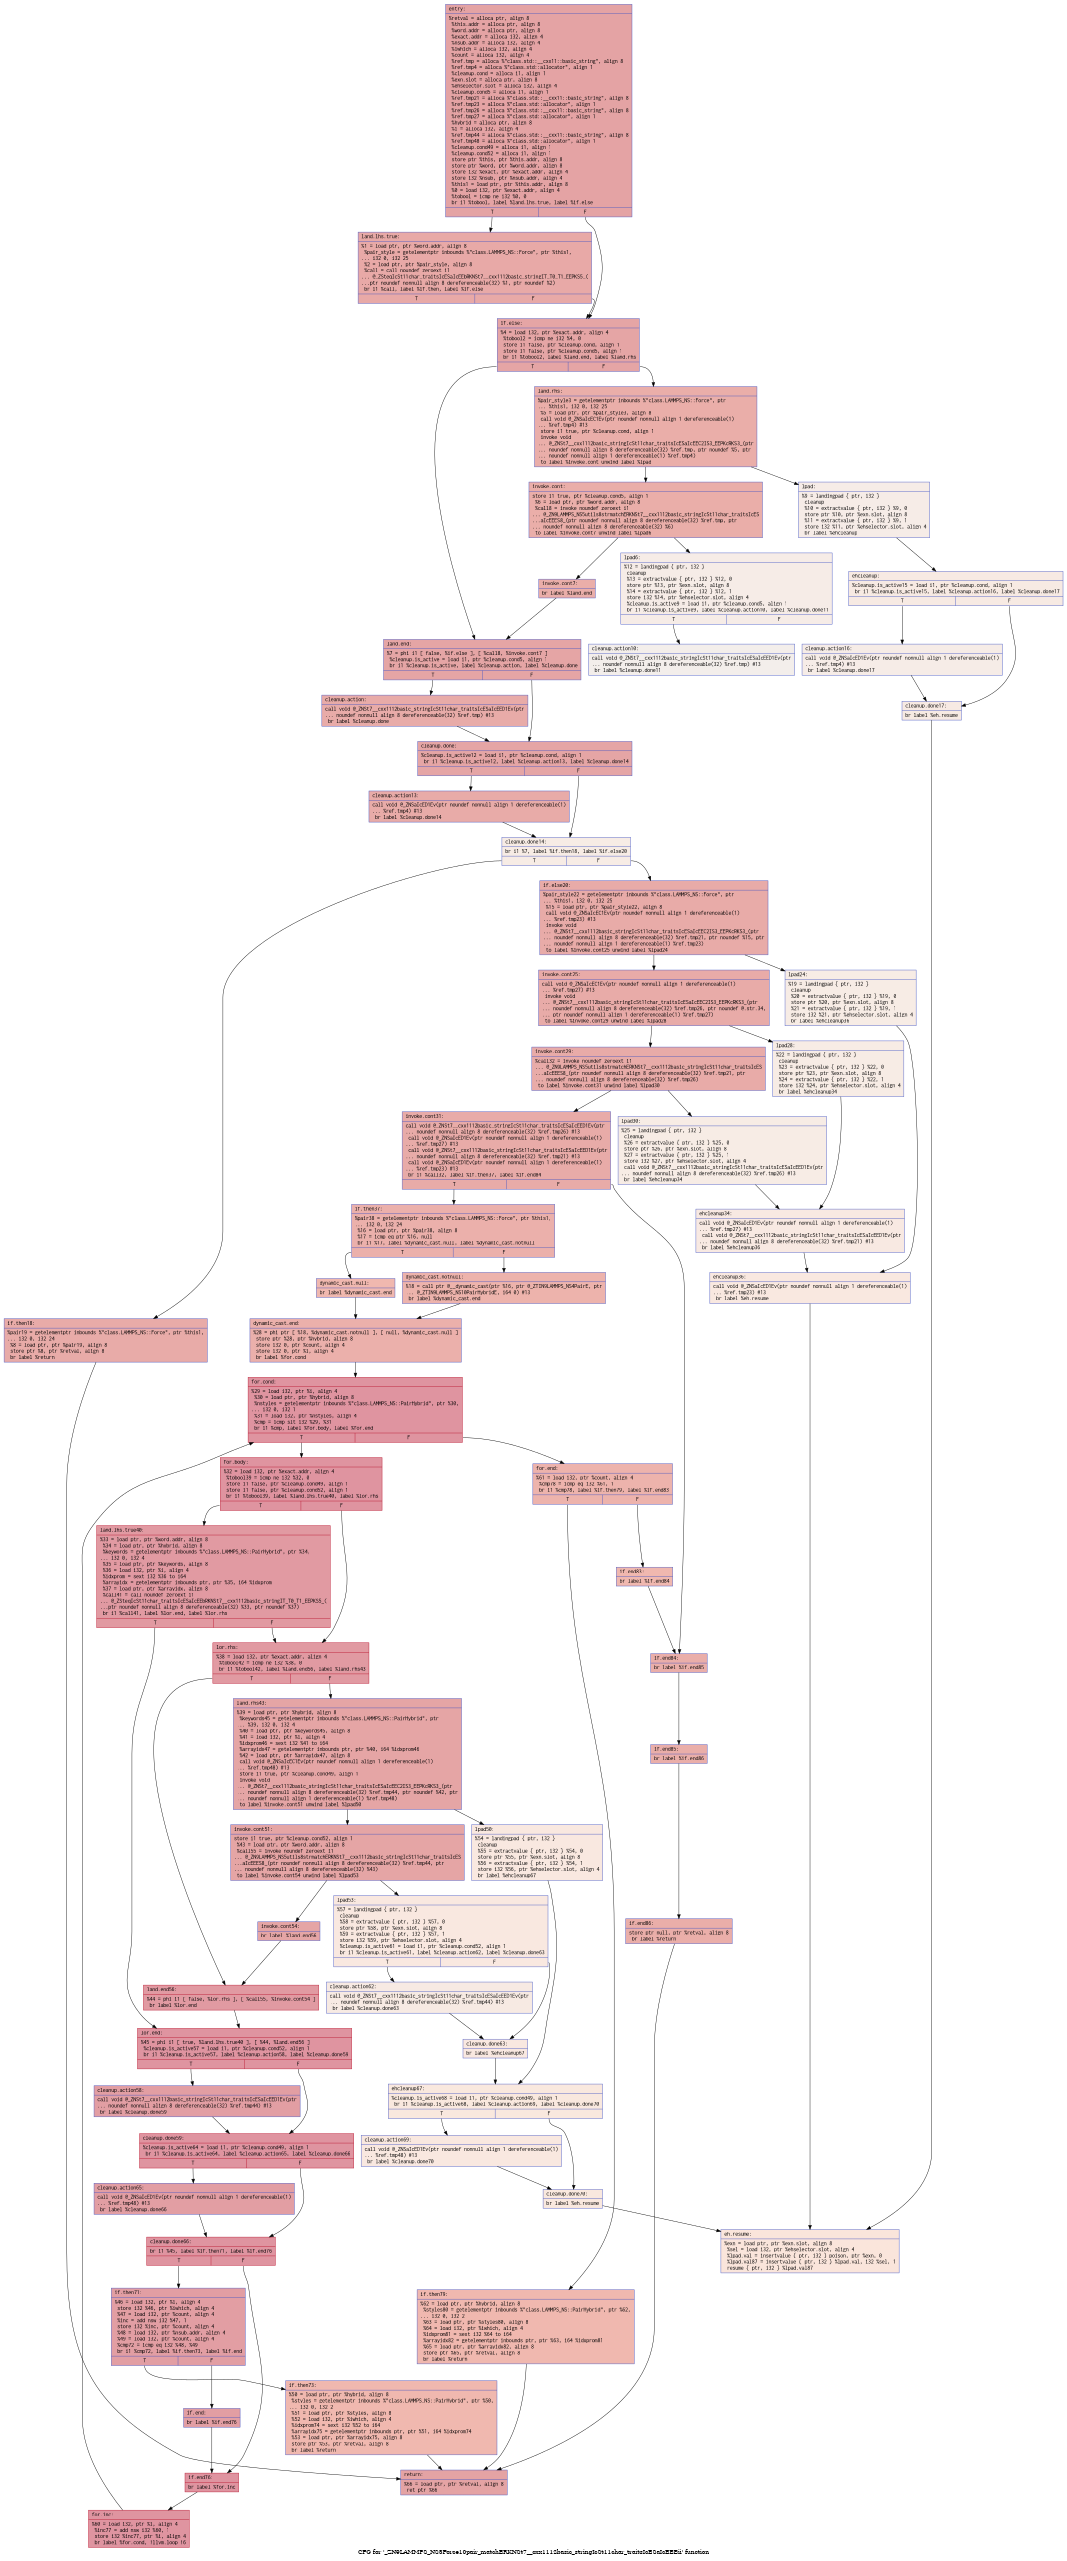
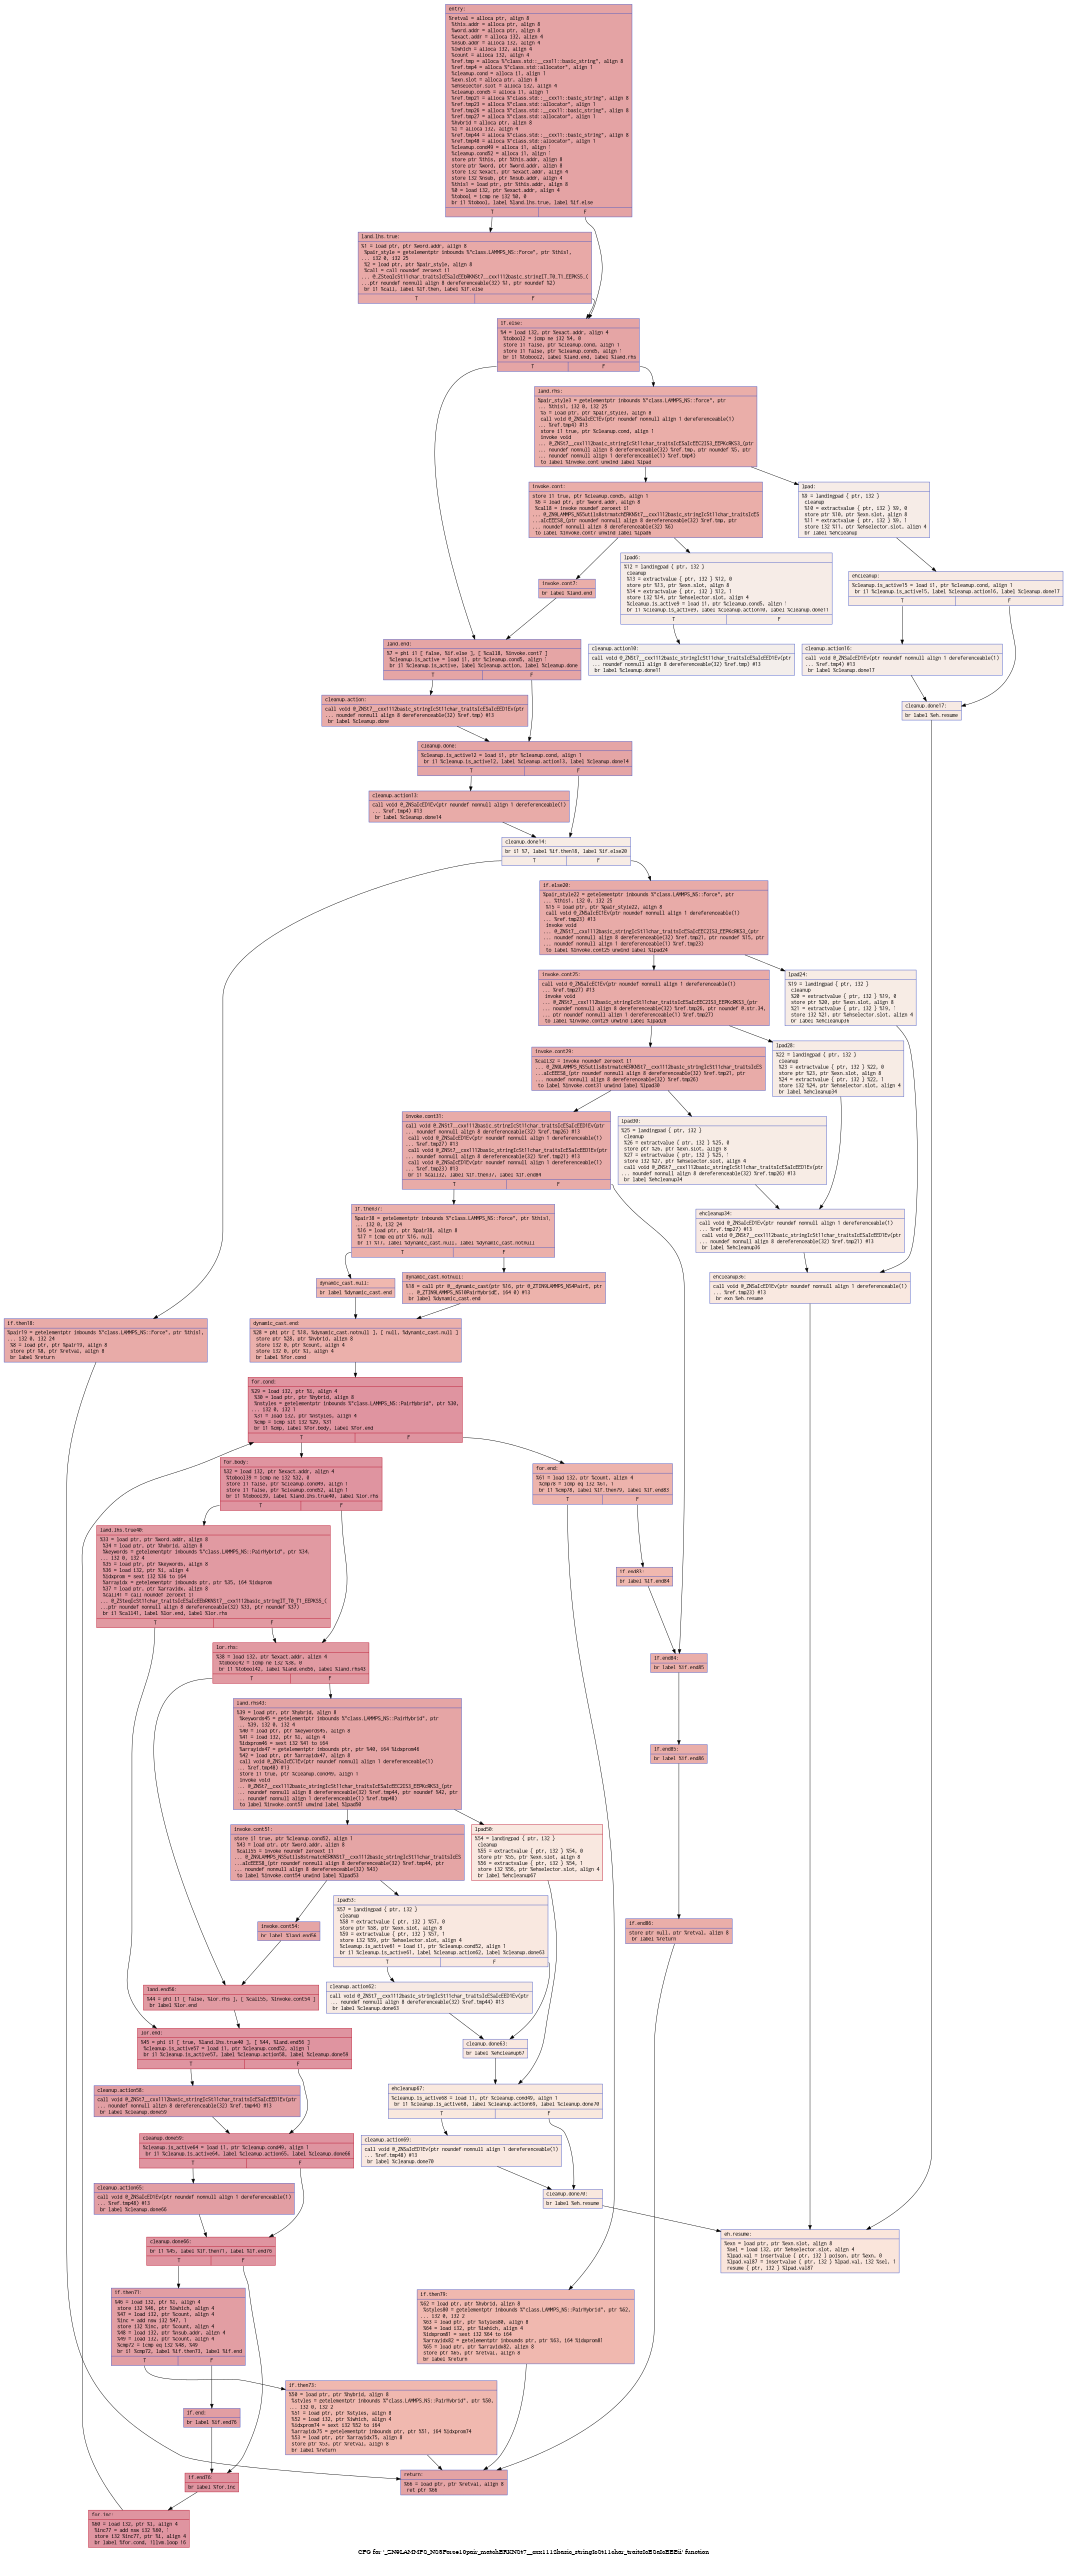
(741, 1299) -> (738, 1299)
(537, 1853) -> (537, 1853)
